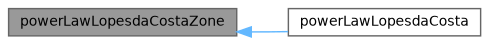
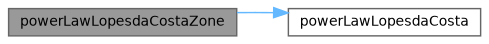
(270, 32) -> (255, 13)
